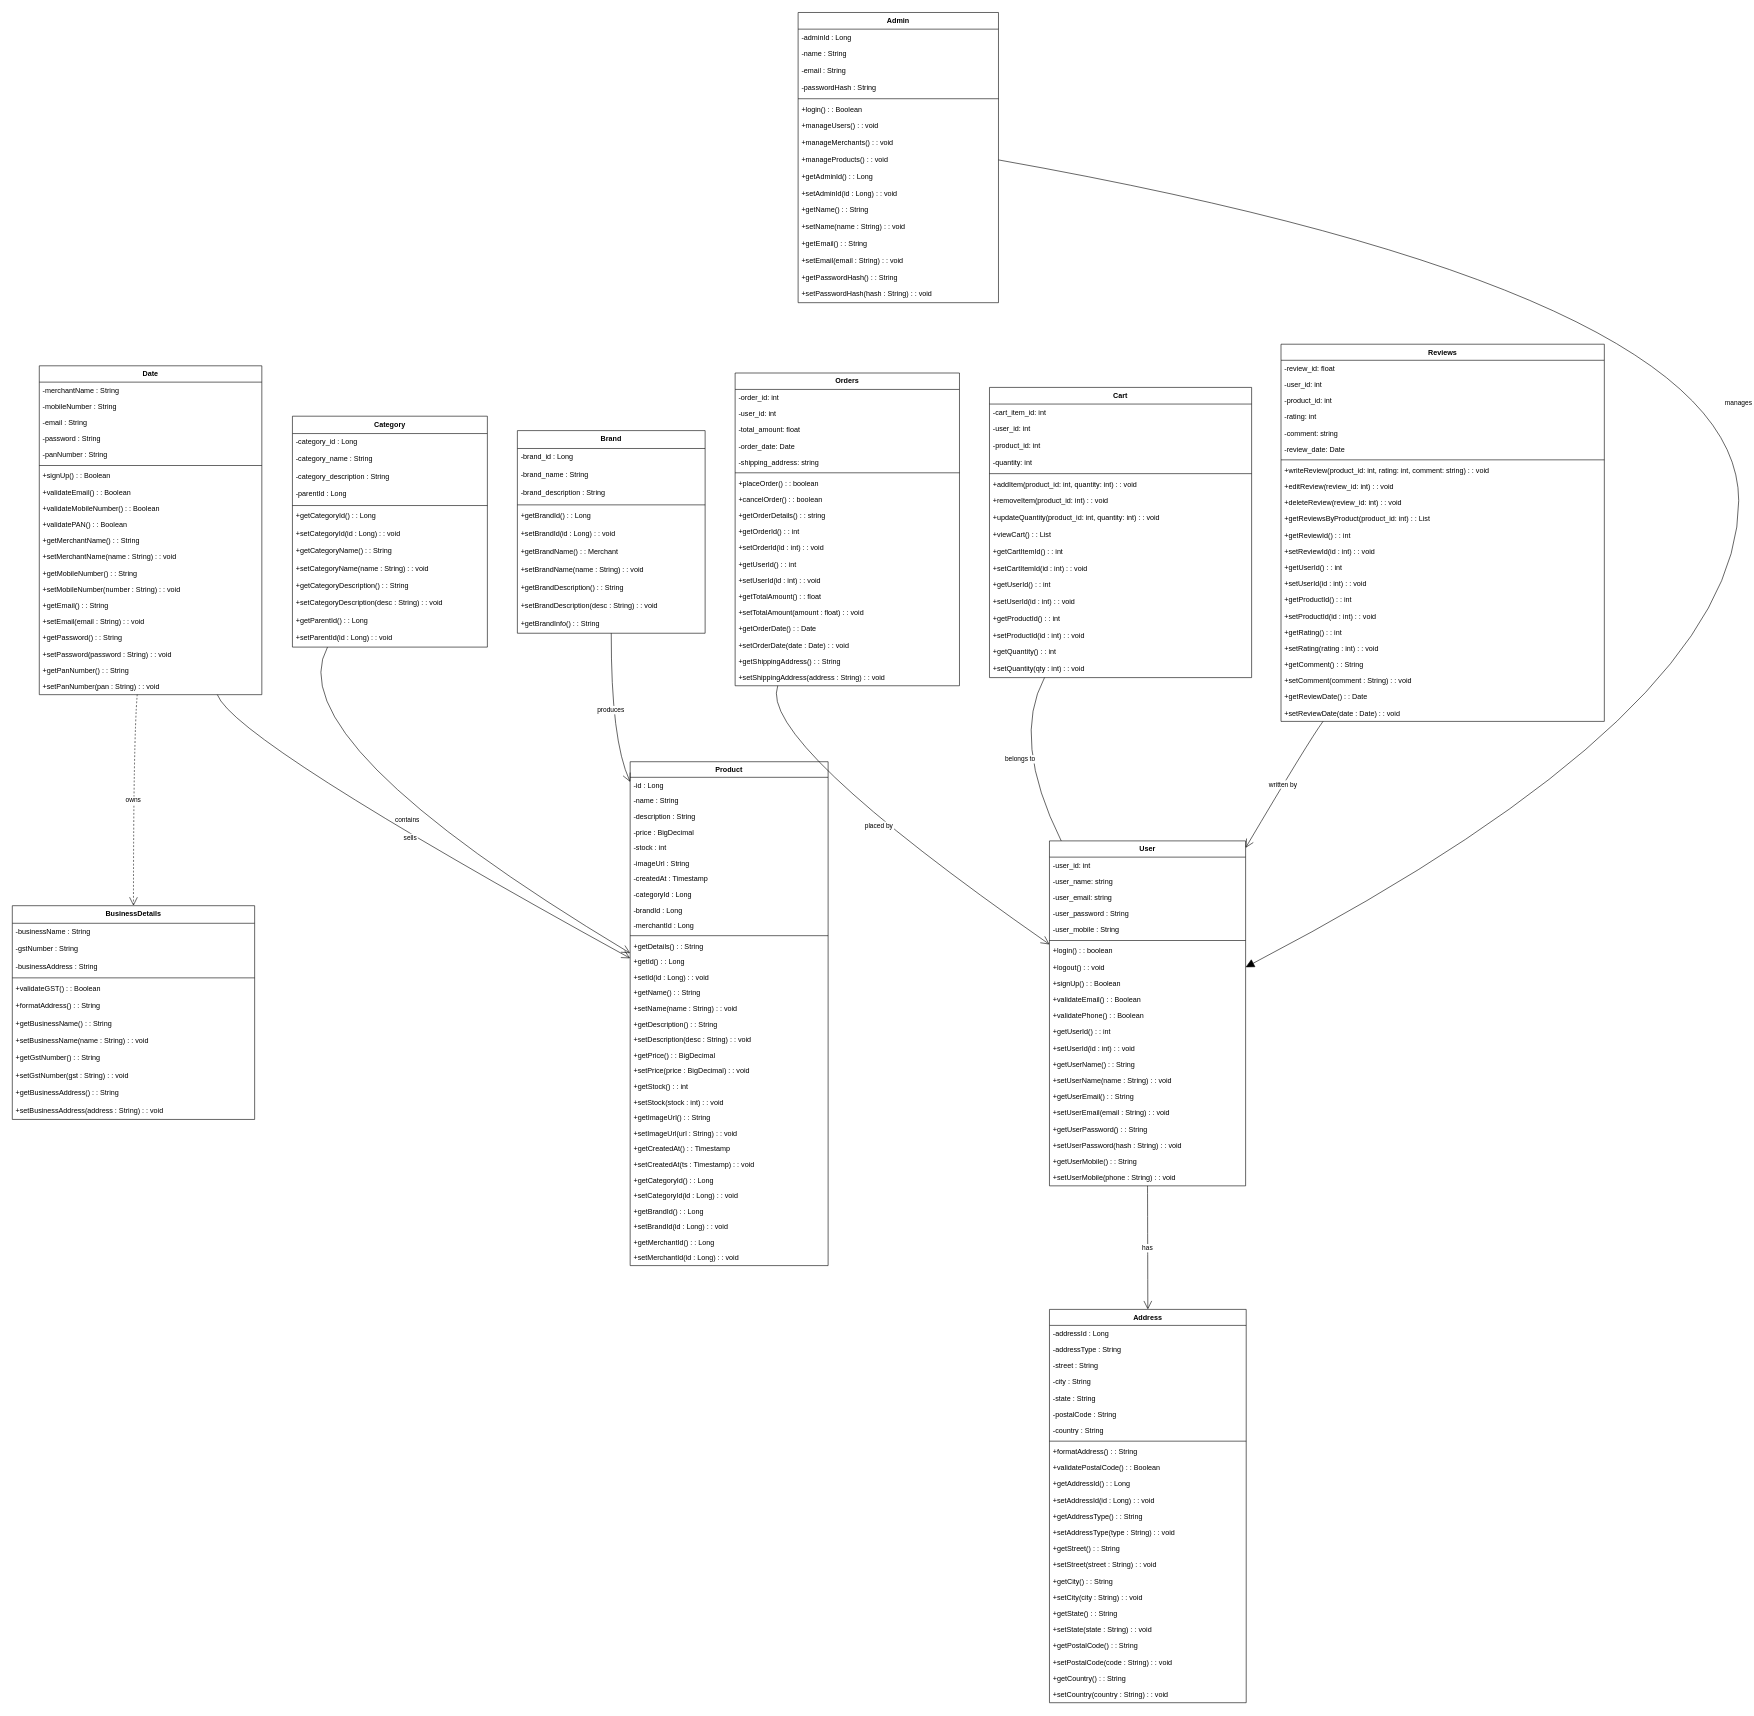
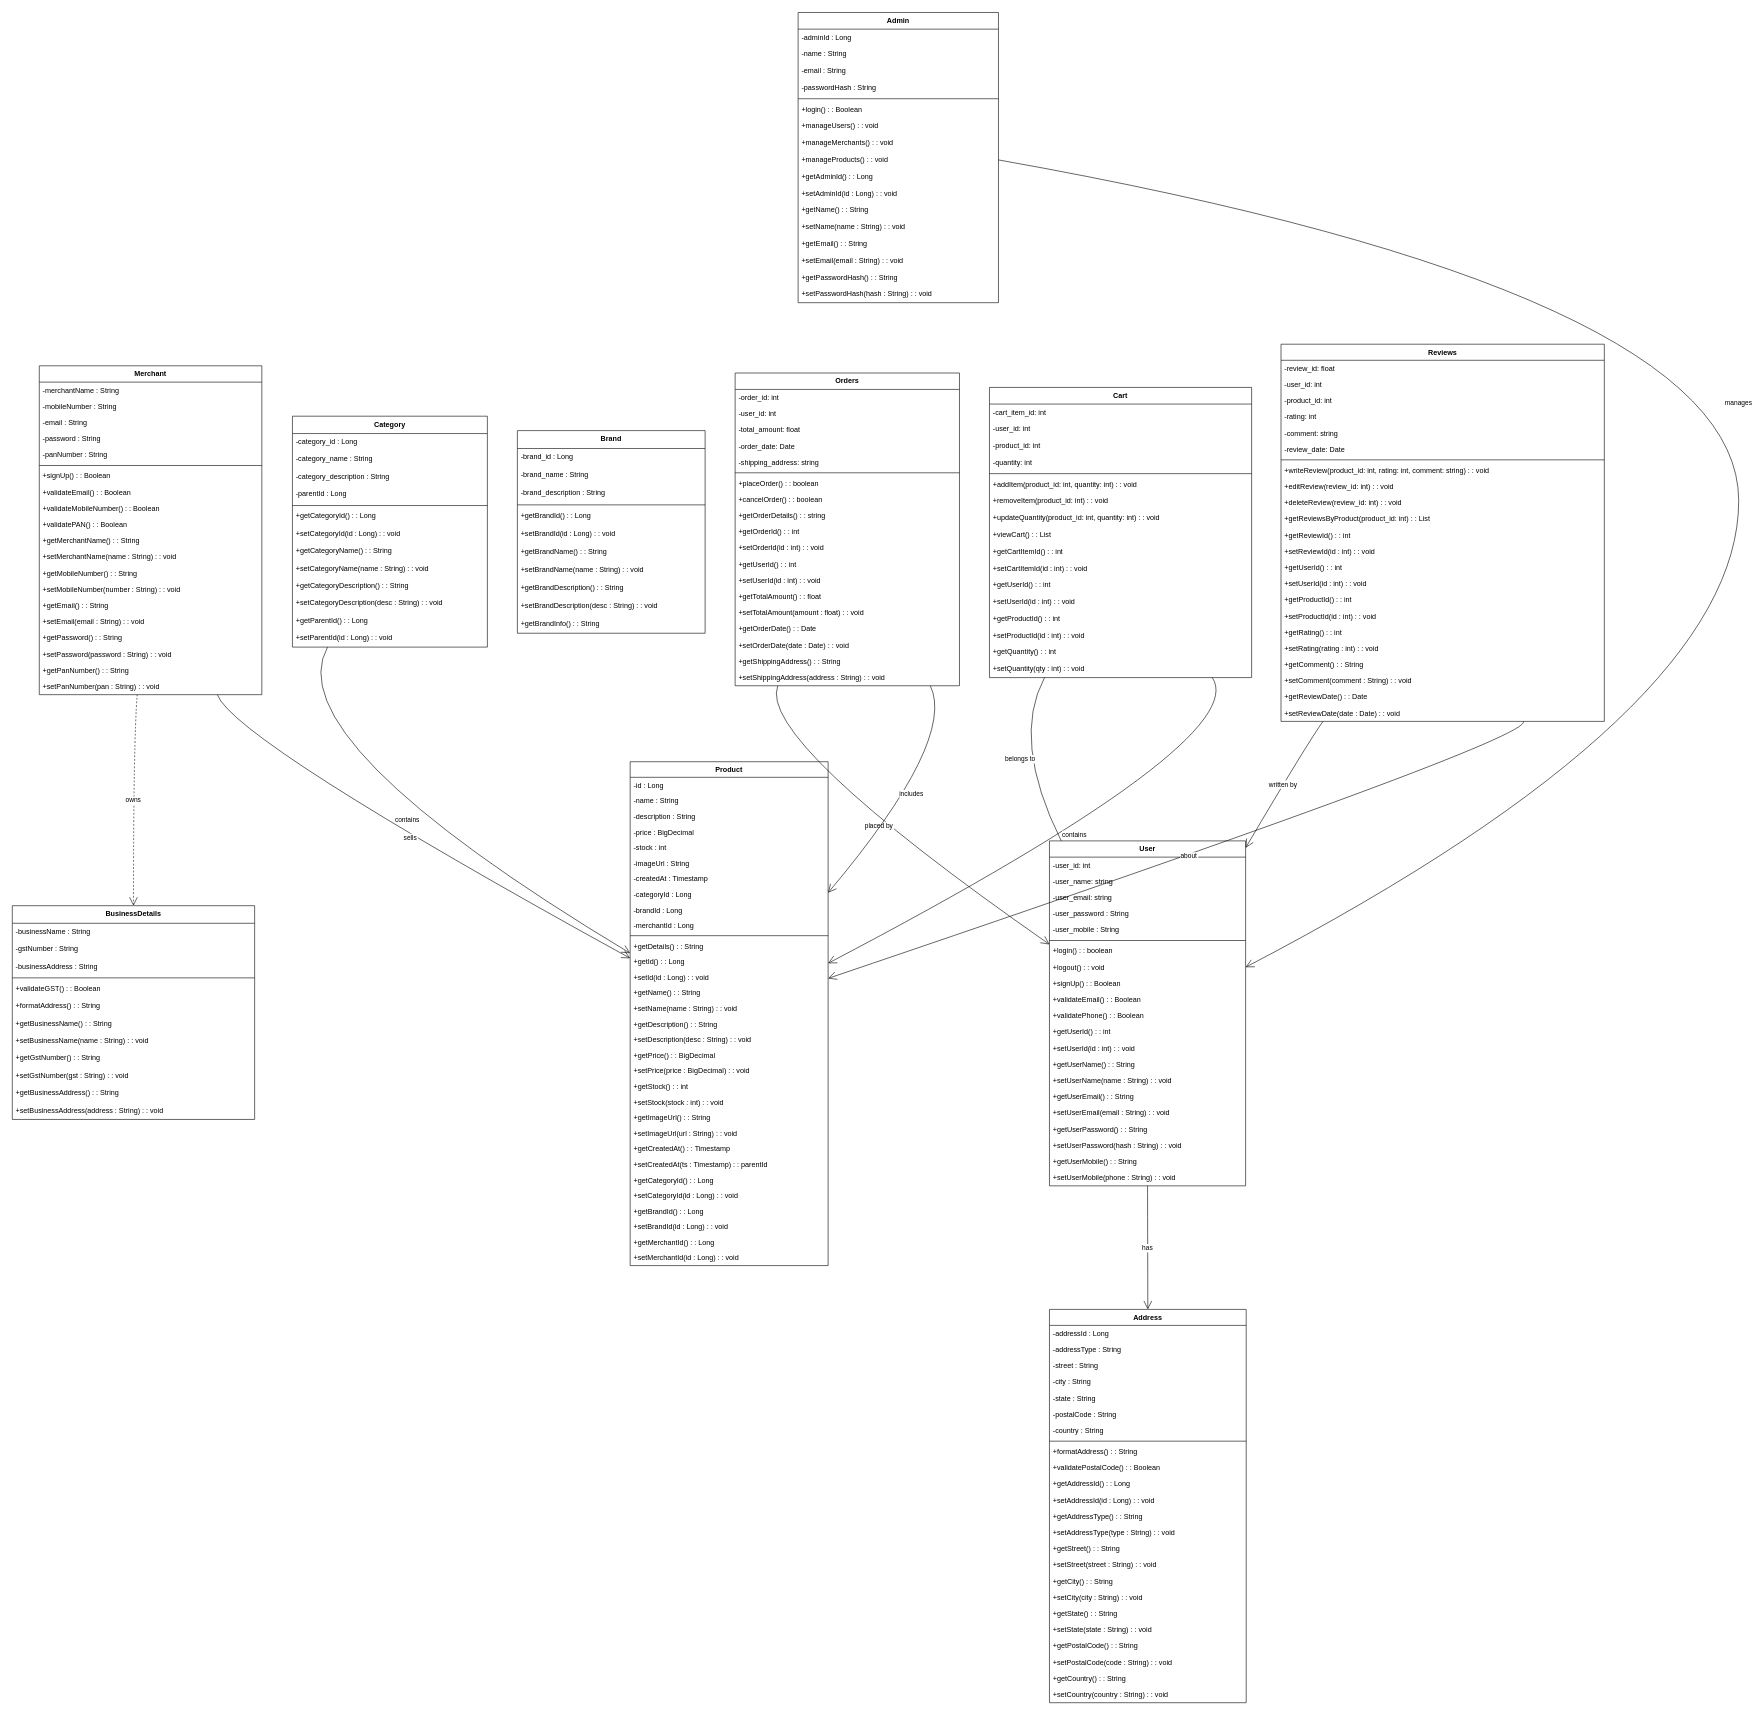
(150, 374) -> (150, 374)
(573, 551) -> (568, 551)
(614, 706) -> none
none -> (899, 797)
none -> (1044, 842)
none -> (1178, 858)
(1254, 963) -> (1251, 964)
(701, 1165) -> (710, 1165)
